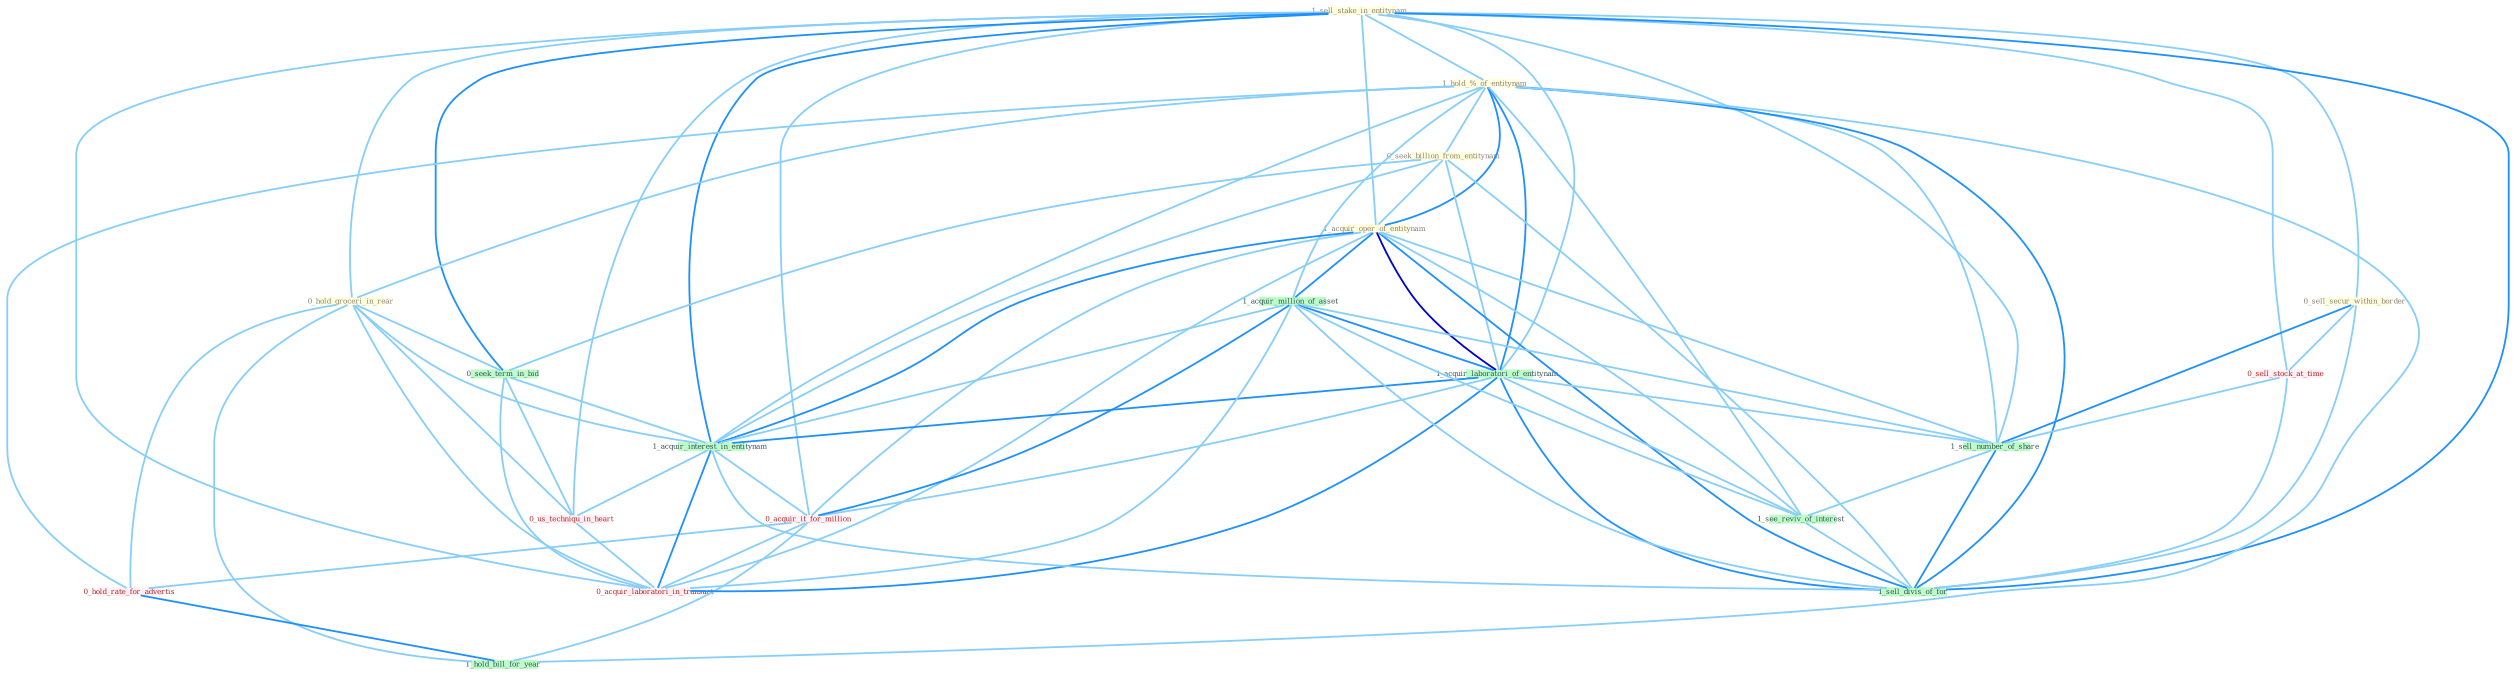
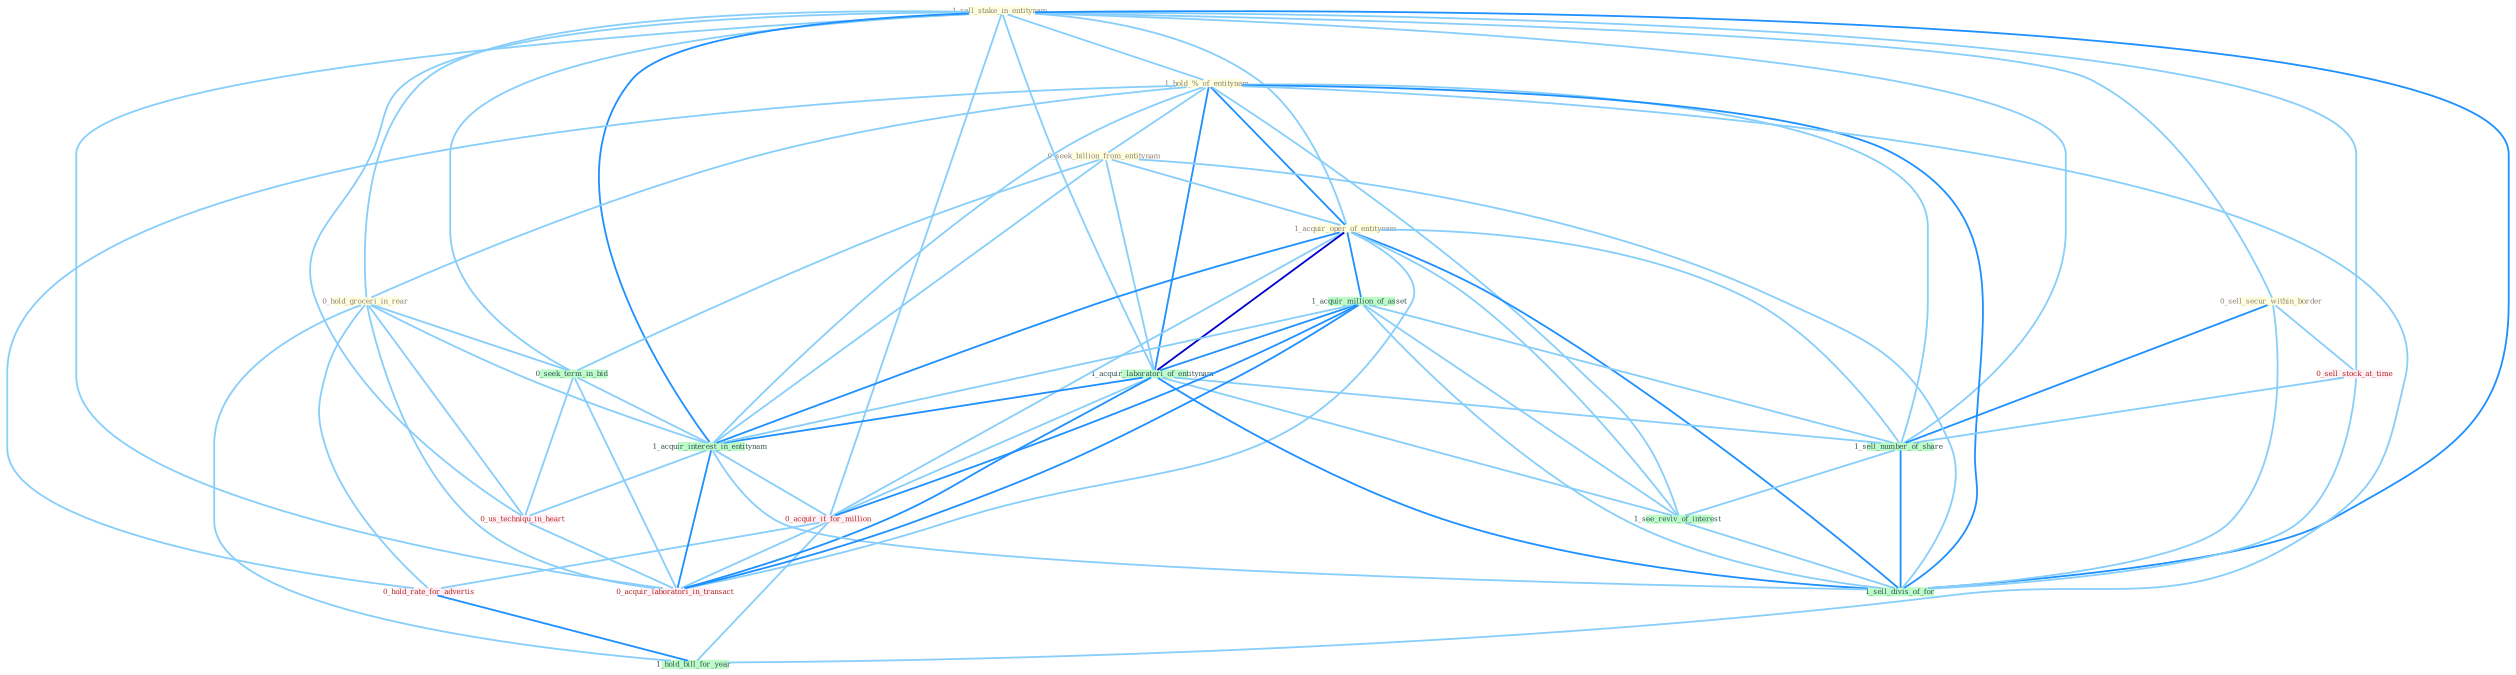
(710, 42) -> (561, 72)
(1349, 197) -> none
(1044, 545) -> (1034, 476)
